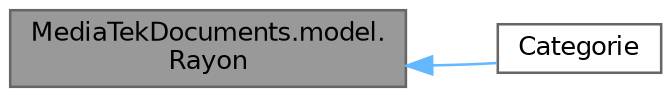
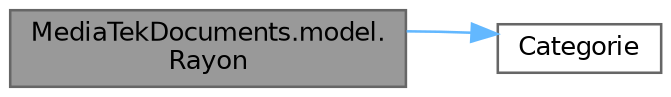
(465, 65) -> (439, 32)
